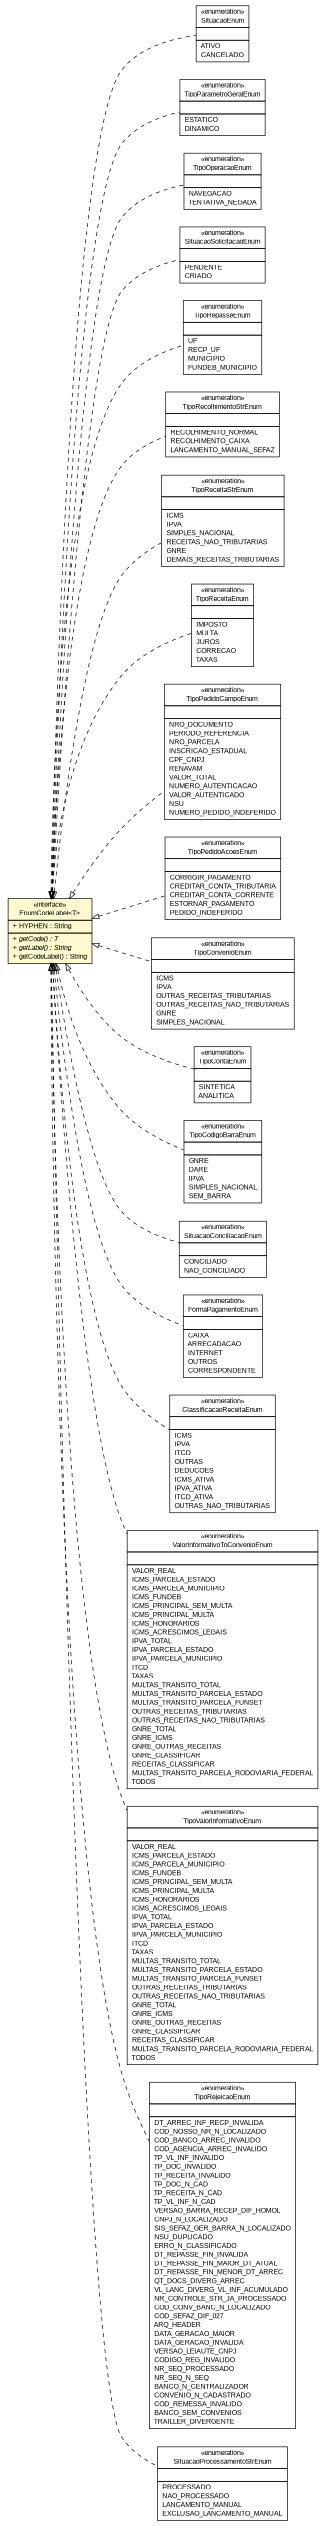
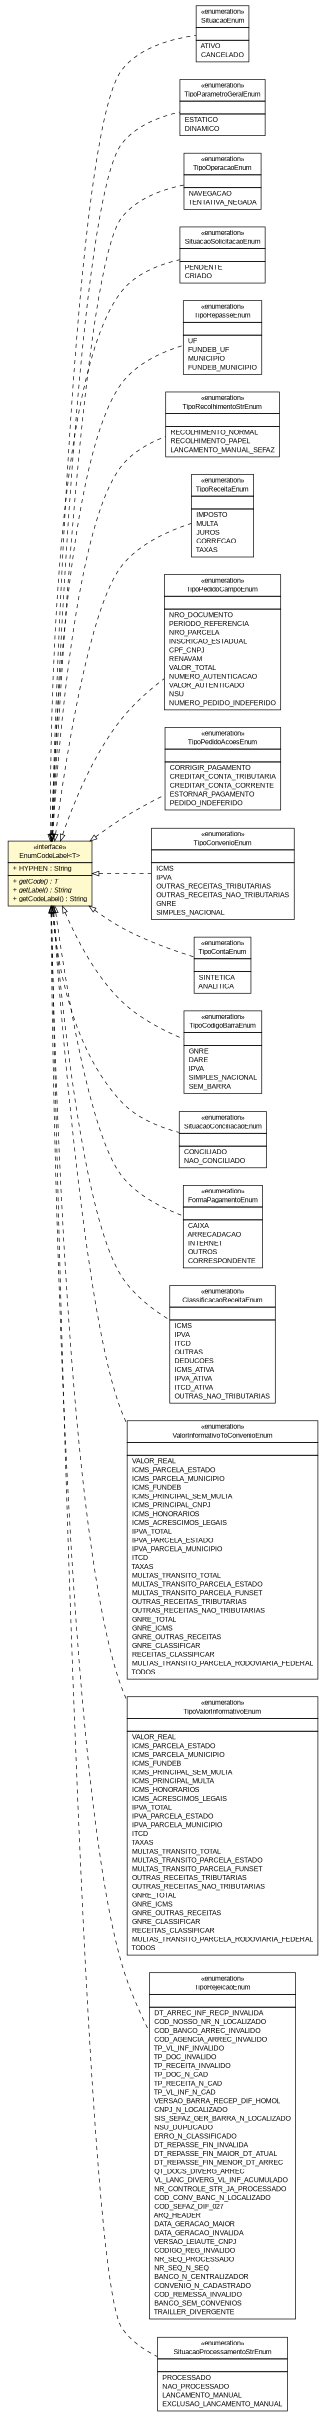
(204, 350) -> (209, 350)
(210, 441) -> (210, 441)
(223, 520) -> none
(173, 1615) -> (171, 1505)
